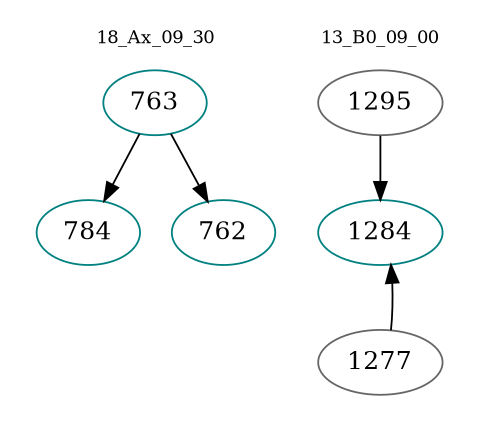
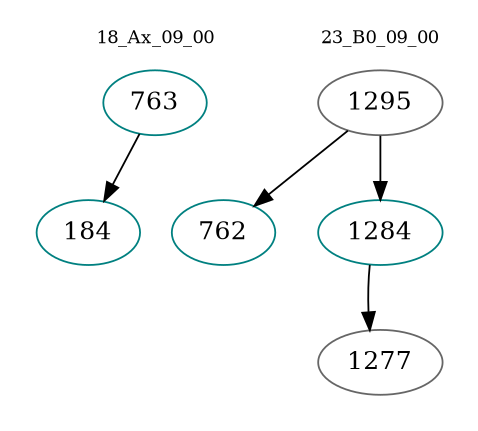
(156, 39) -> (156, 39)
(380, 39) -> (380, 39)
(185, 160) -> (316, 156)
(88, 233) -> (88, 233)
(392, 307) -> (368, 288)
